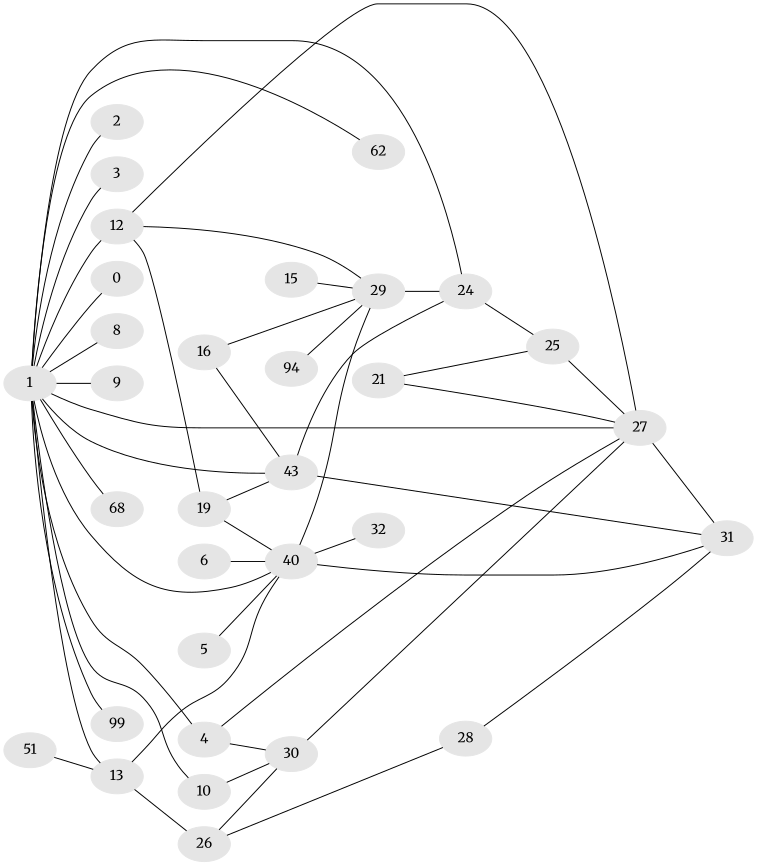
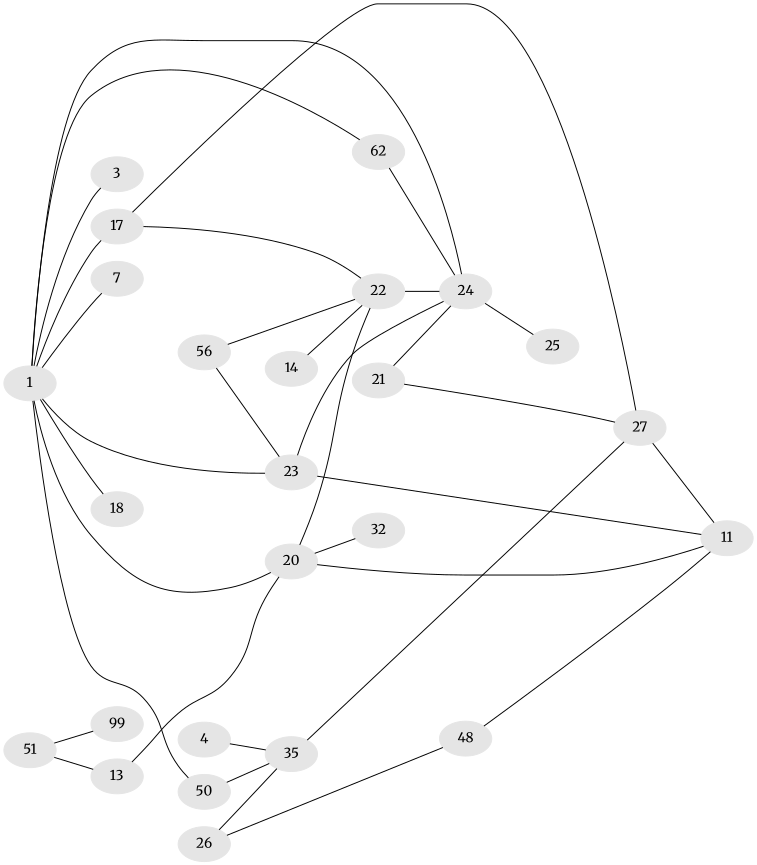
(117, 122) -> none
none -> (422, 222)
(117, 227) -> (117, 227)
(117, 279) -> (117, 279)
(291, 280) -> none
(379, 291) -> (379, 291)
(117, 331) -> none
(204, 352) -> (204, 352)
(466, 363) -> (422, 336)
(291, 369) -> (291, 369)
(117, 383) -> none
(596, 387) -> none
(316, 428) -> none
(291, 472) -> (291, 472)
(117, 509) -> (117, 509)
(204, 509) -> none
(727, 538) -> (727, 538)
(204, 561) -> none
(291, 561) -> (291, 561)
(73, 583) -> none
(405, 583) -> none
(65, 622) -> (74, 737)
(60, 631) -> none
(204, 651) -> none
(466, 739) -> (466, 739)
(291, 754) -> (291, 754)
(204, 792) -> (204, 792)
(161, 810) -> none
